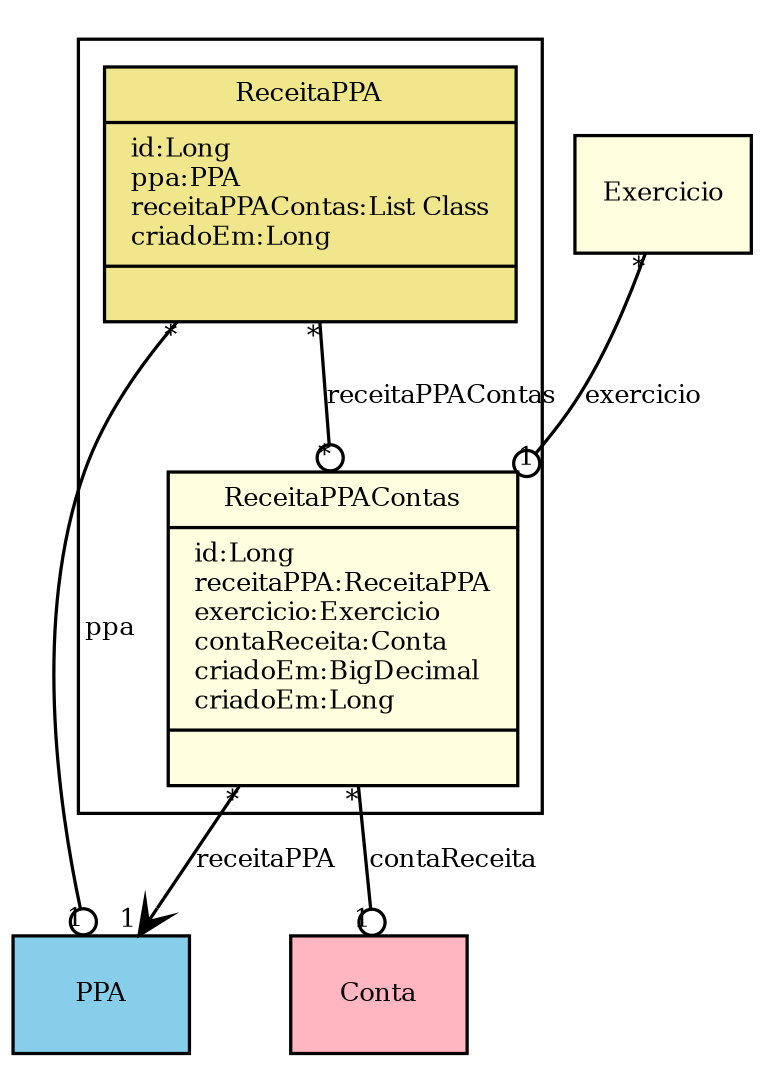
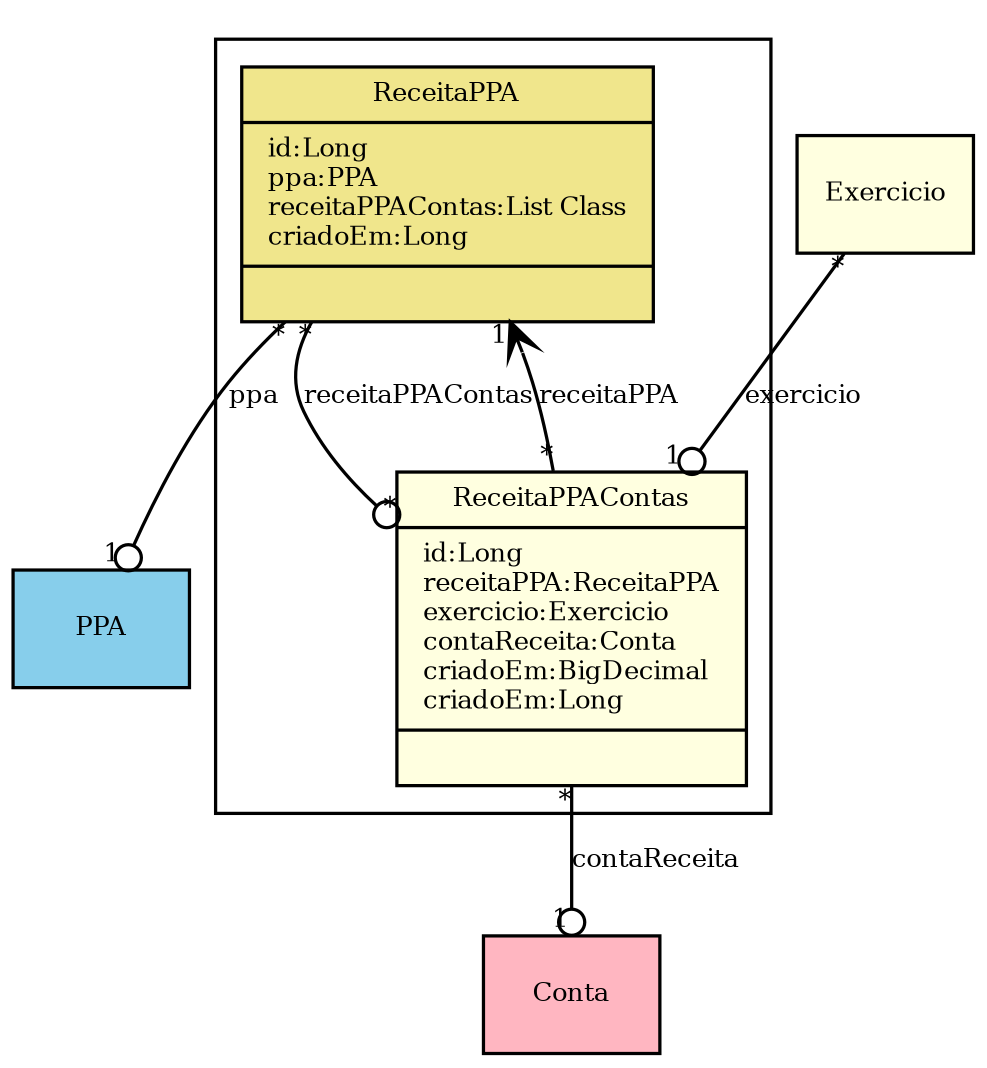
(198, 847) -> (540, 411)
